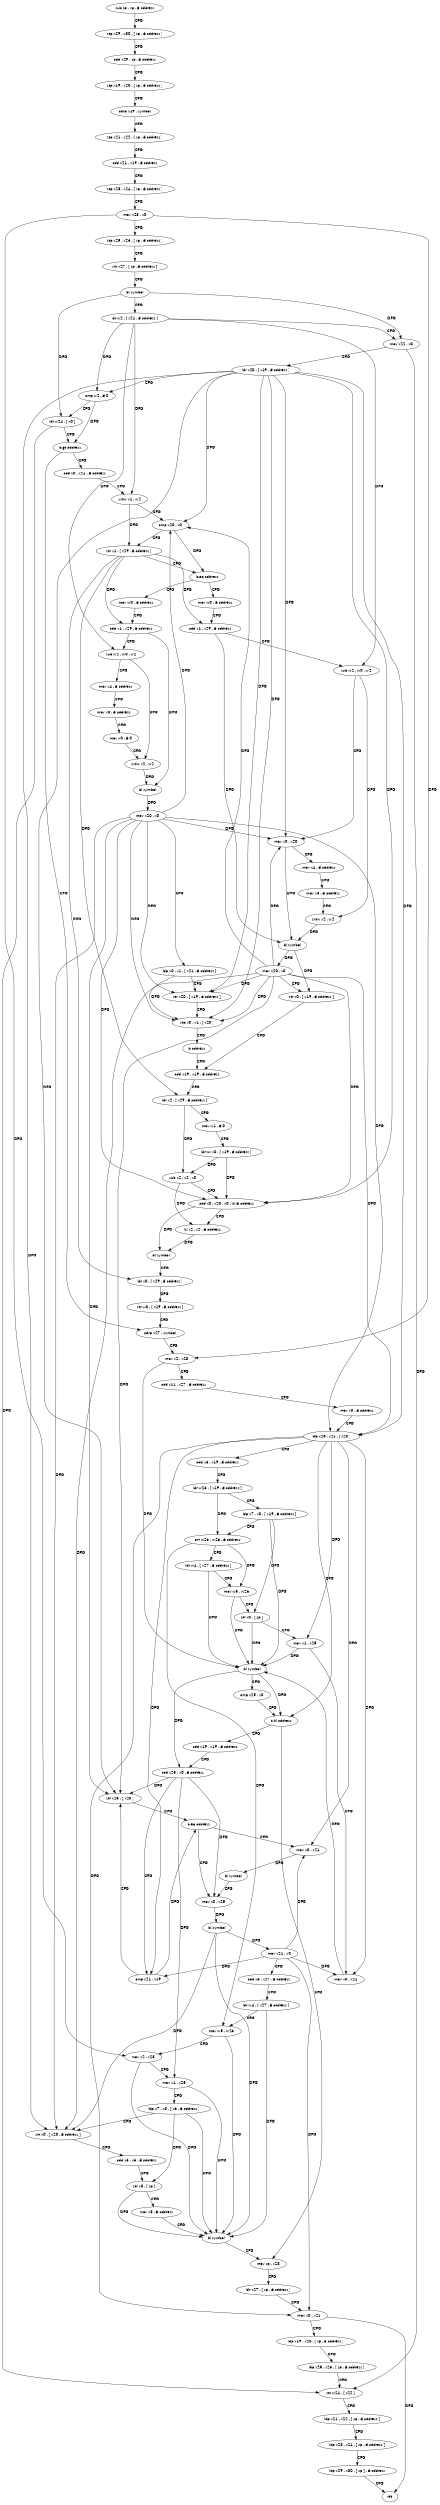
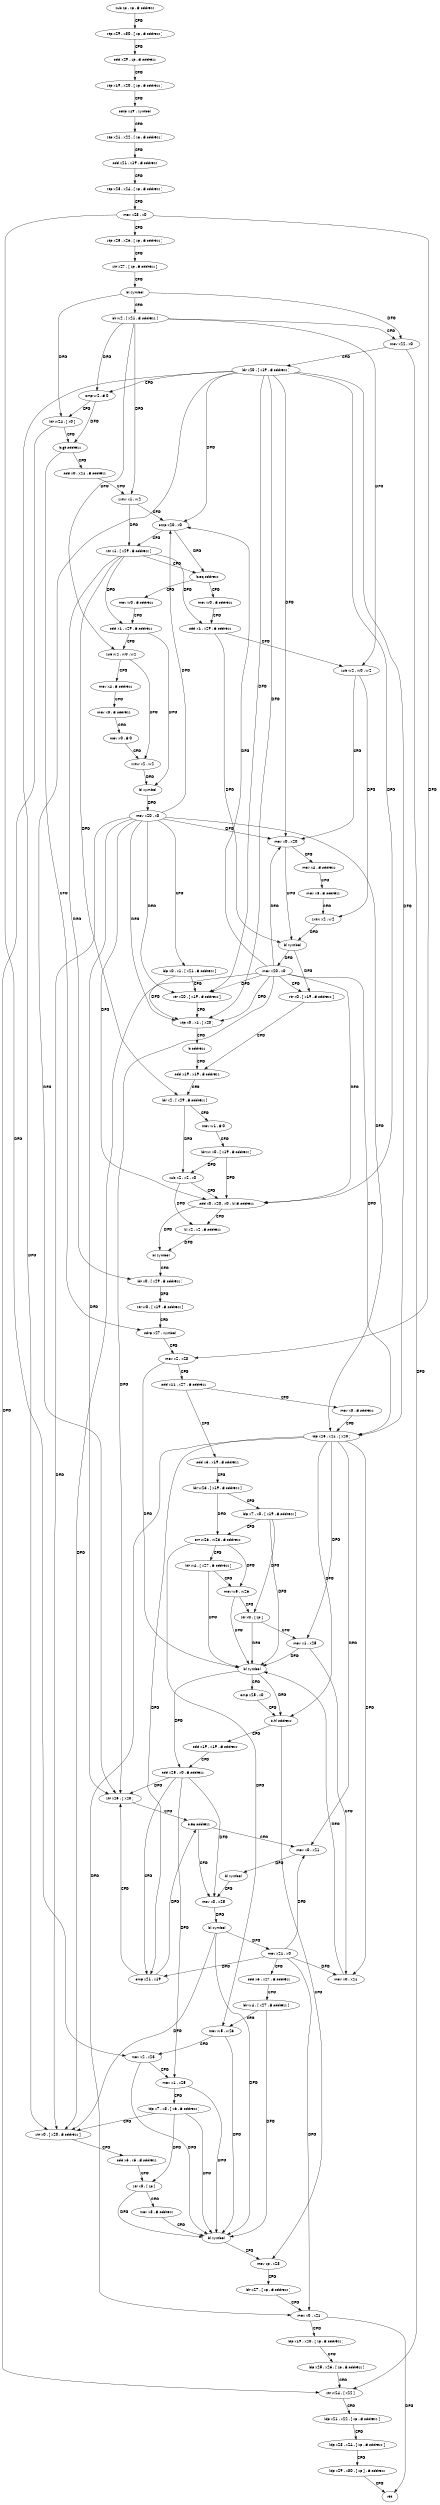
(276, 1449) -> (200, 1422)
